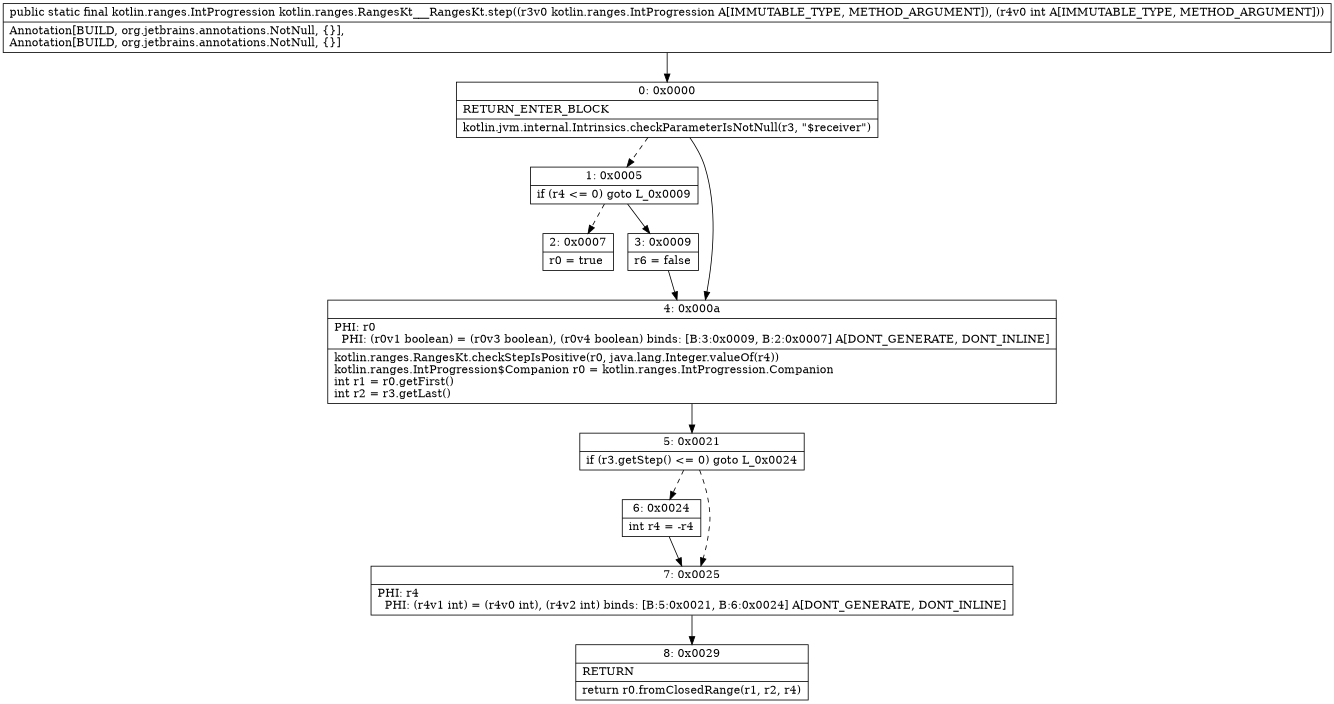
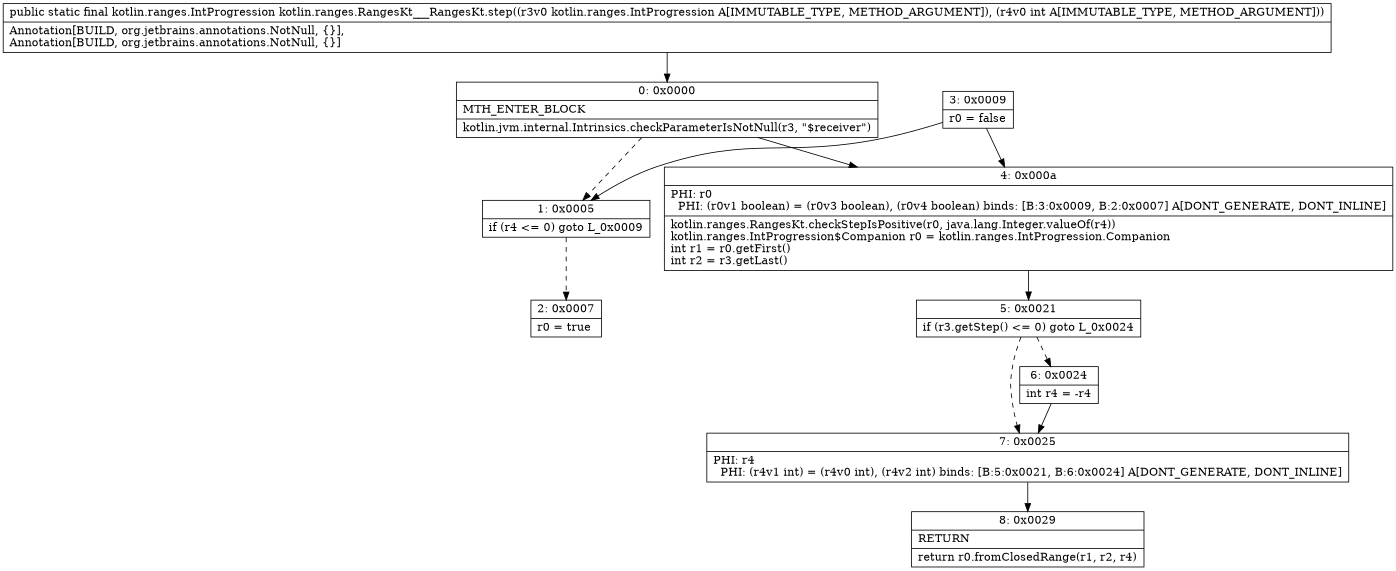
(536, 109) -> (525, 109)
(636, 216) -> (767, 148)
(663, 261) -> (978, 119)
